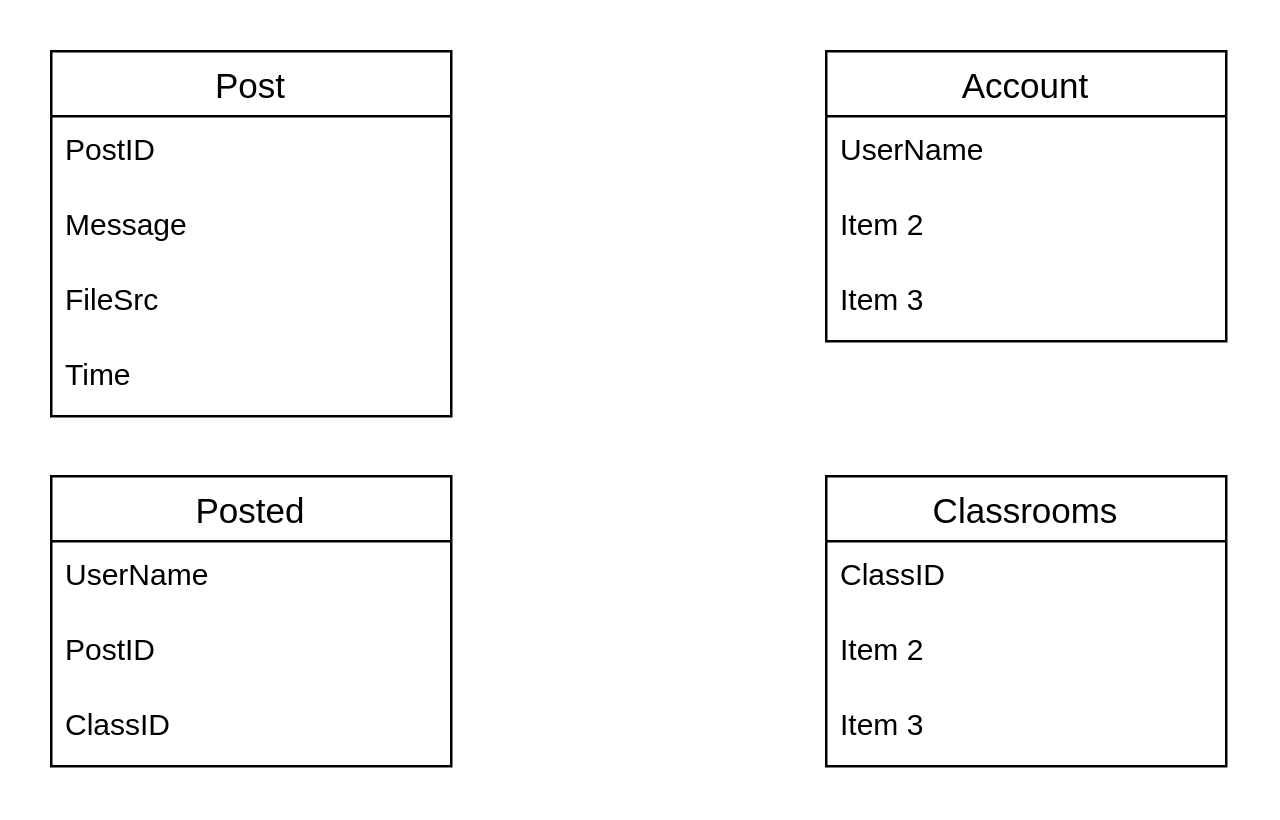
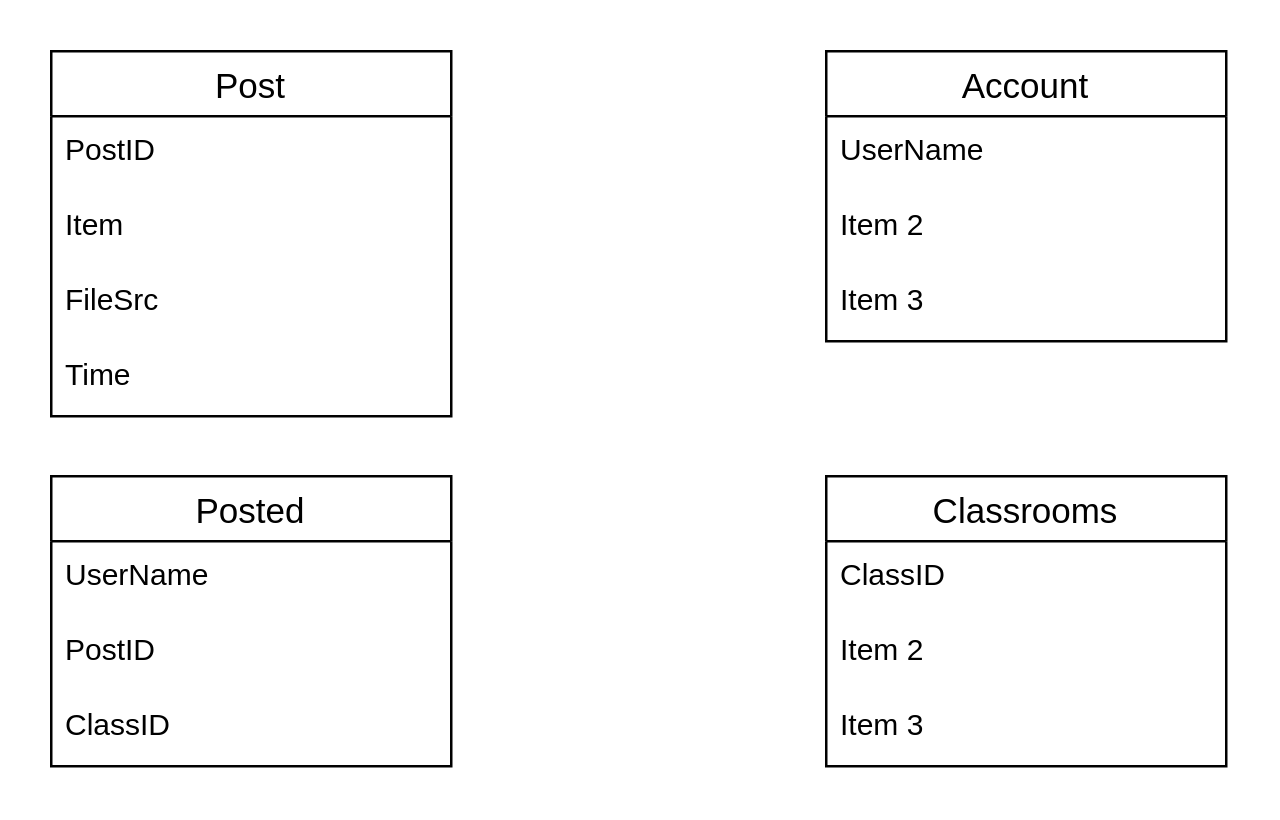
(124, 225) -> (99, 225)
